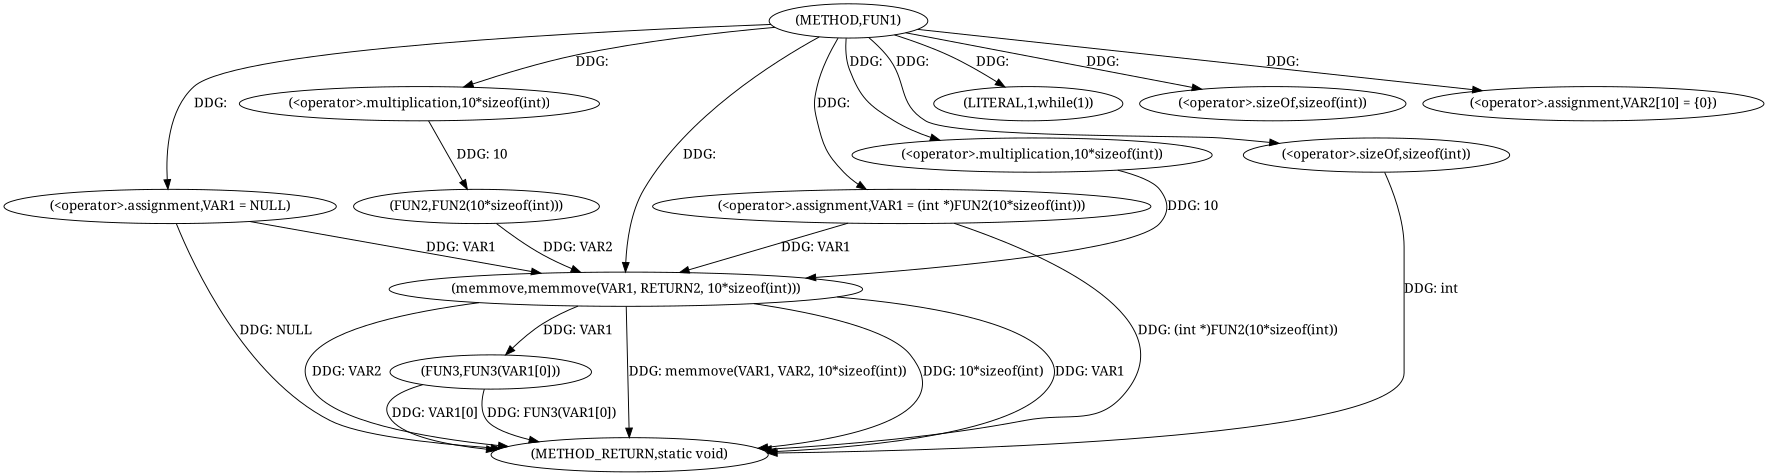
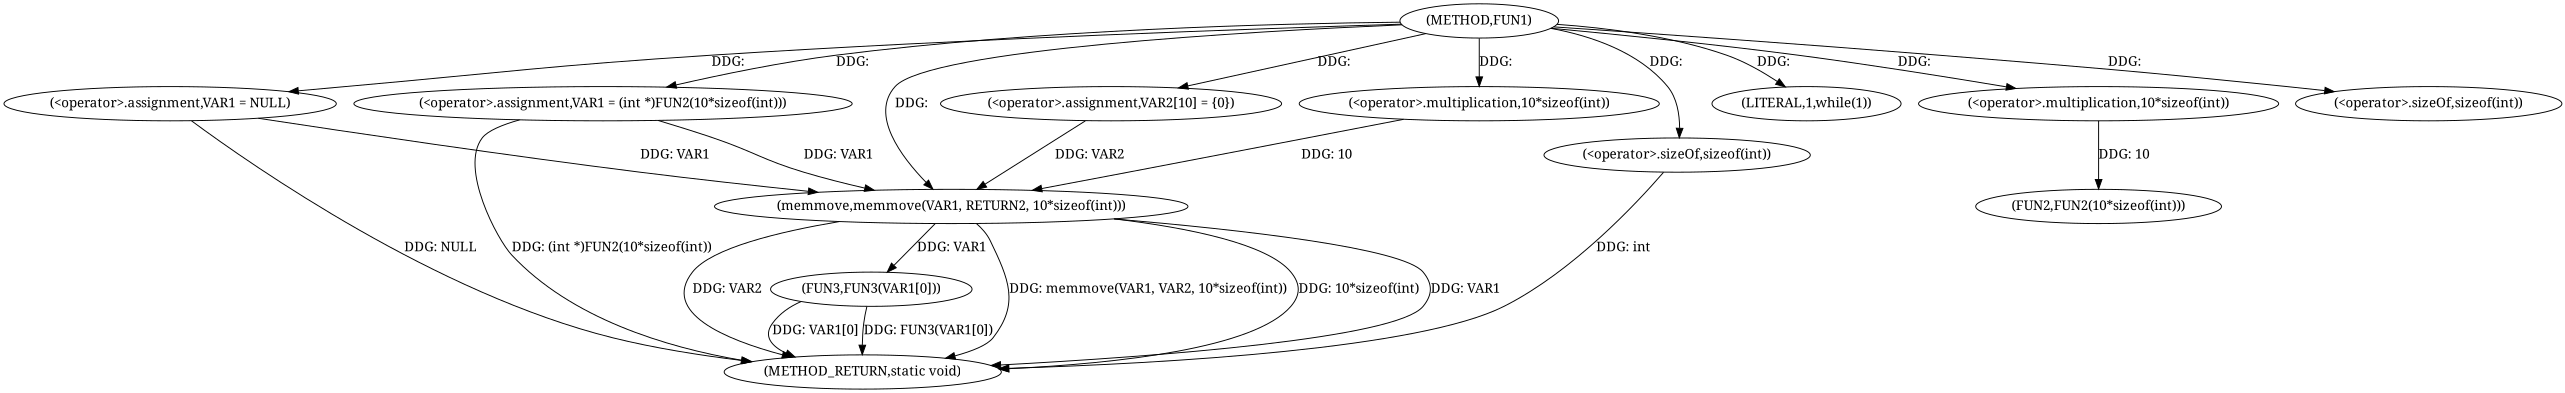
(533, 249) -> (1035, 153)
